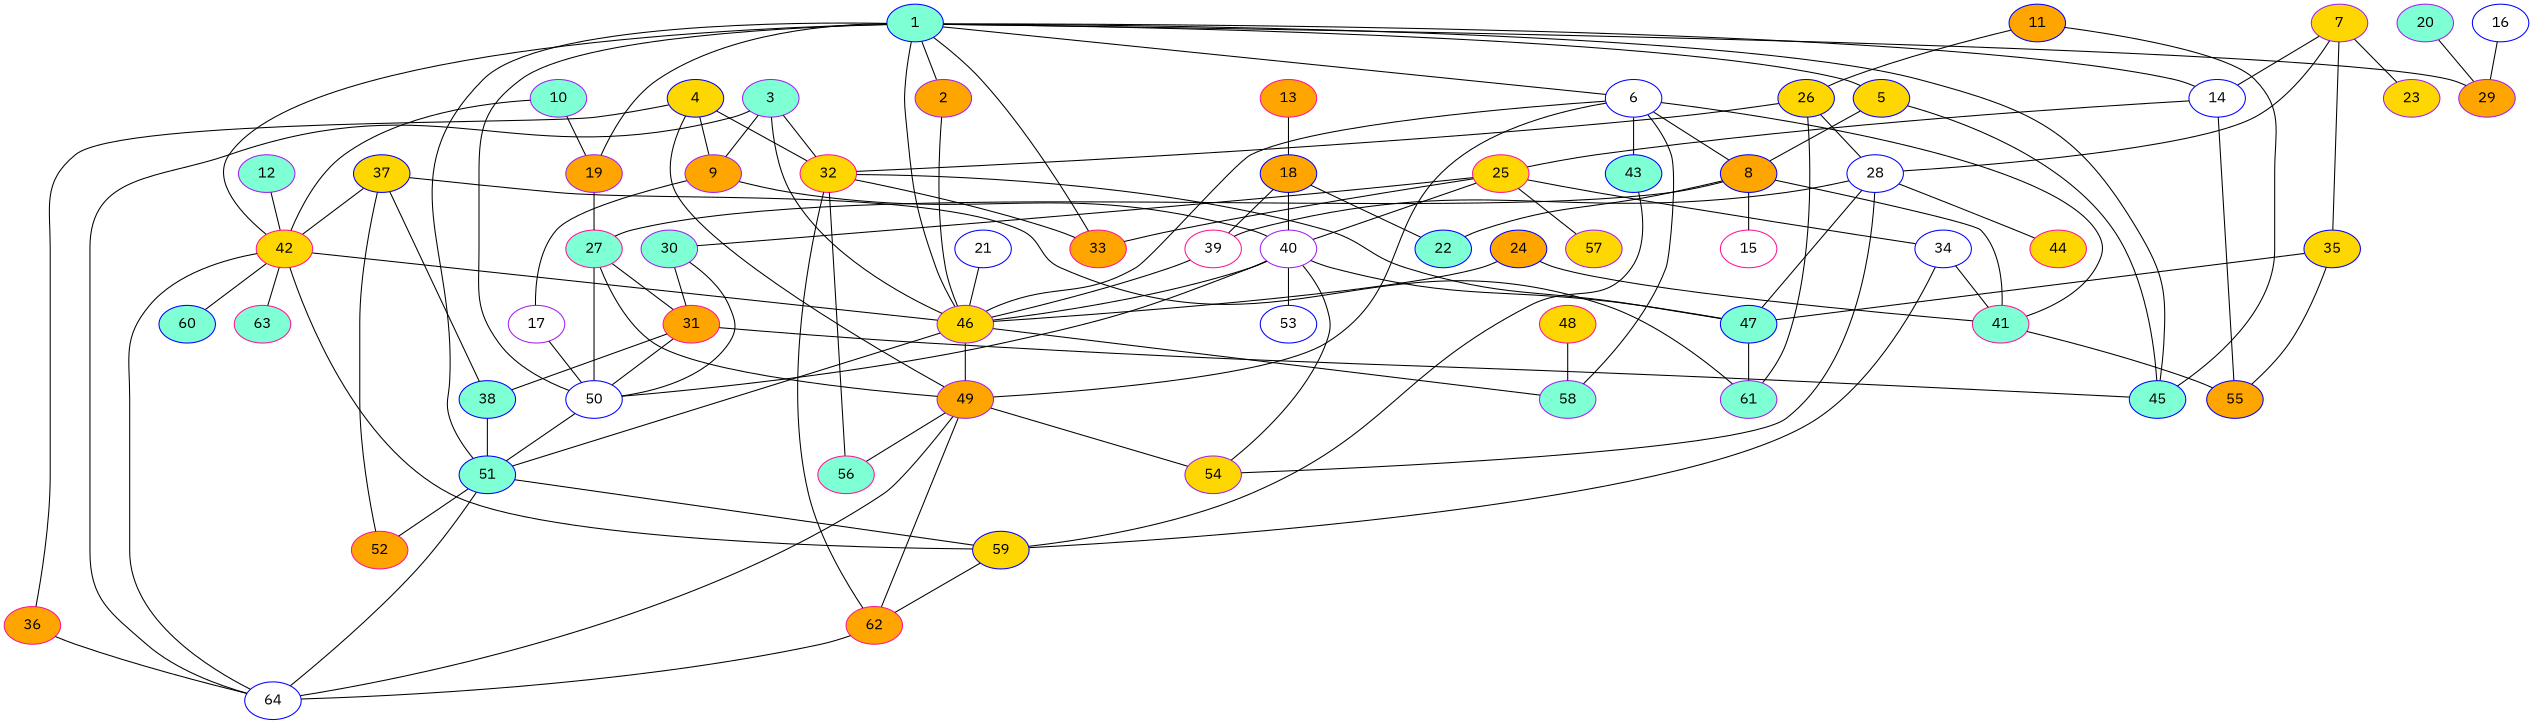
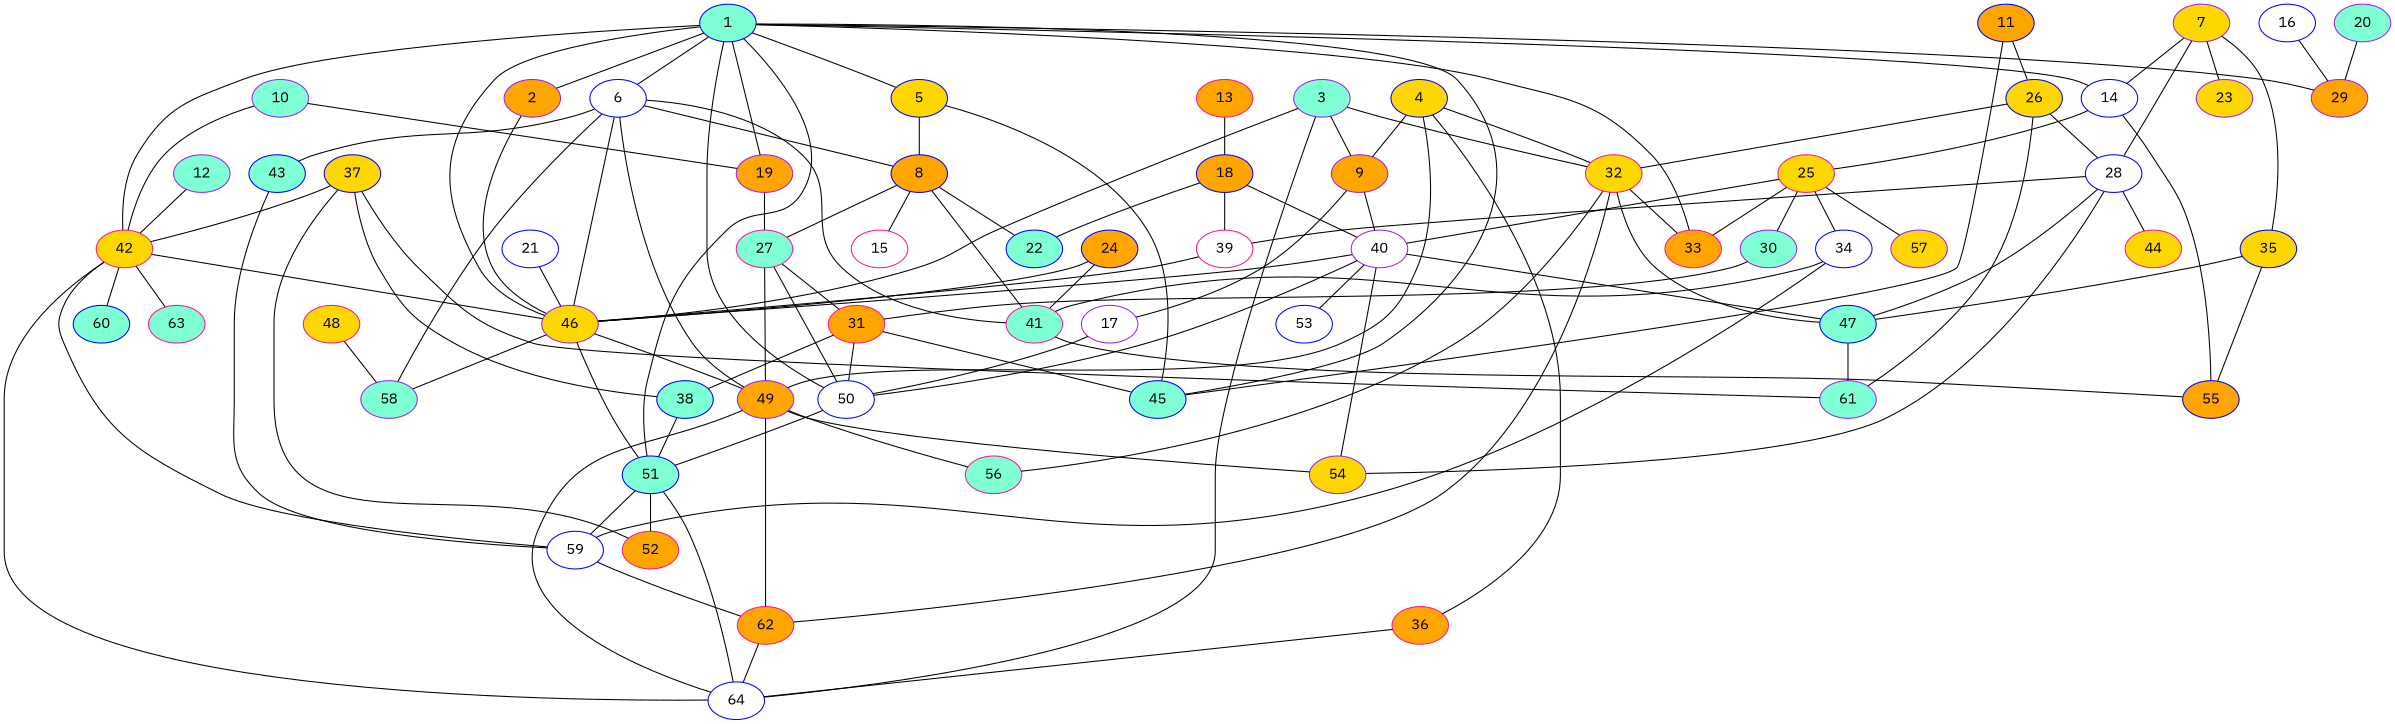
(721, 352) -> none
(1001, 550) -> (575, 550)
